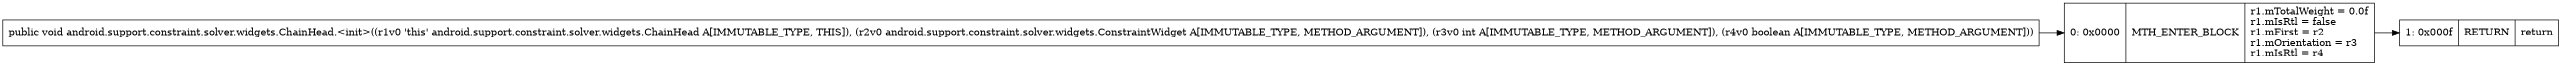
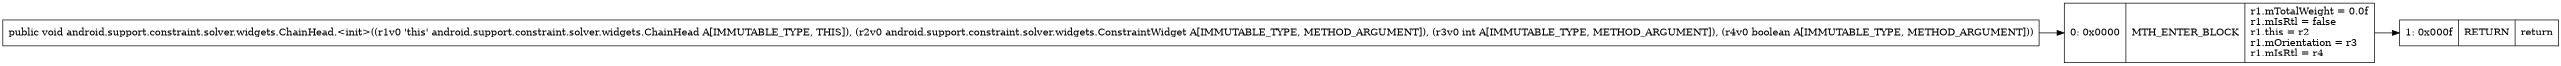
(2288, 33) -> (2280, 33)
